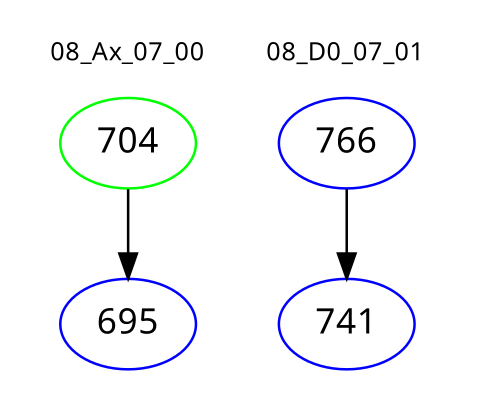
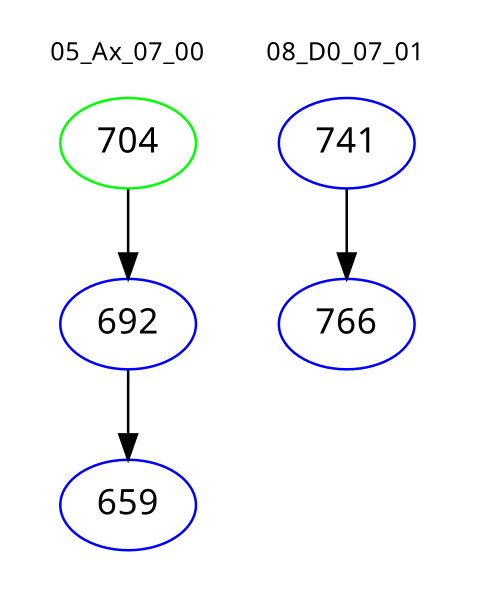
(128, 54) -> (128, 54)
(347, 221) -> (347, 221)
(128, 324) -> (128, 324)
none -> (128, 505)
